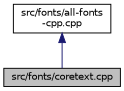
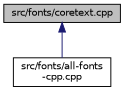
(62, 55) -> (62, 45)
